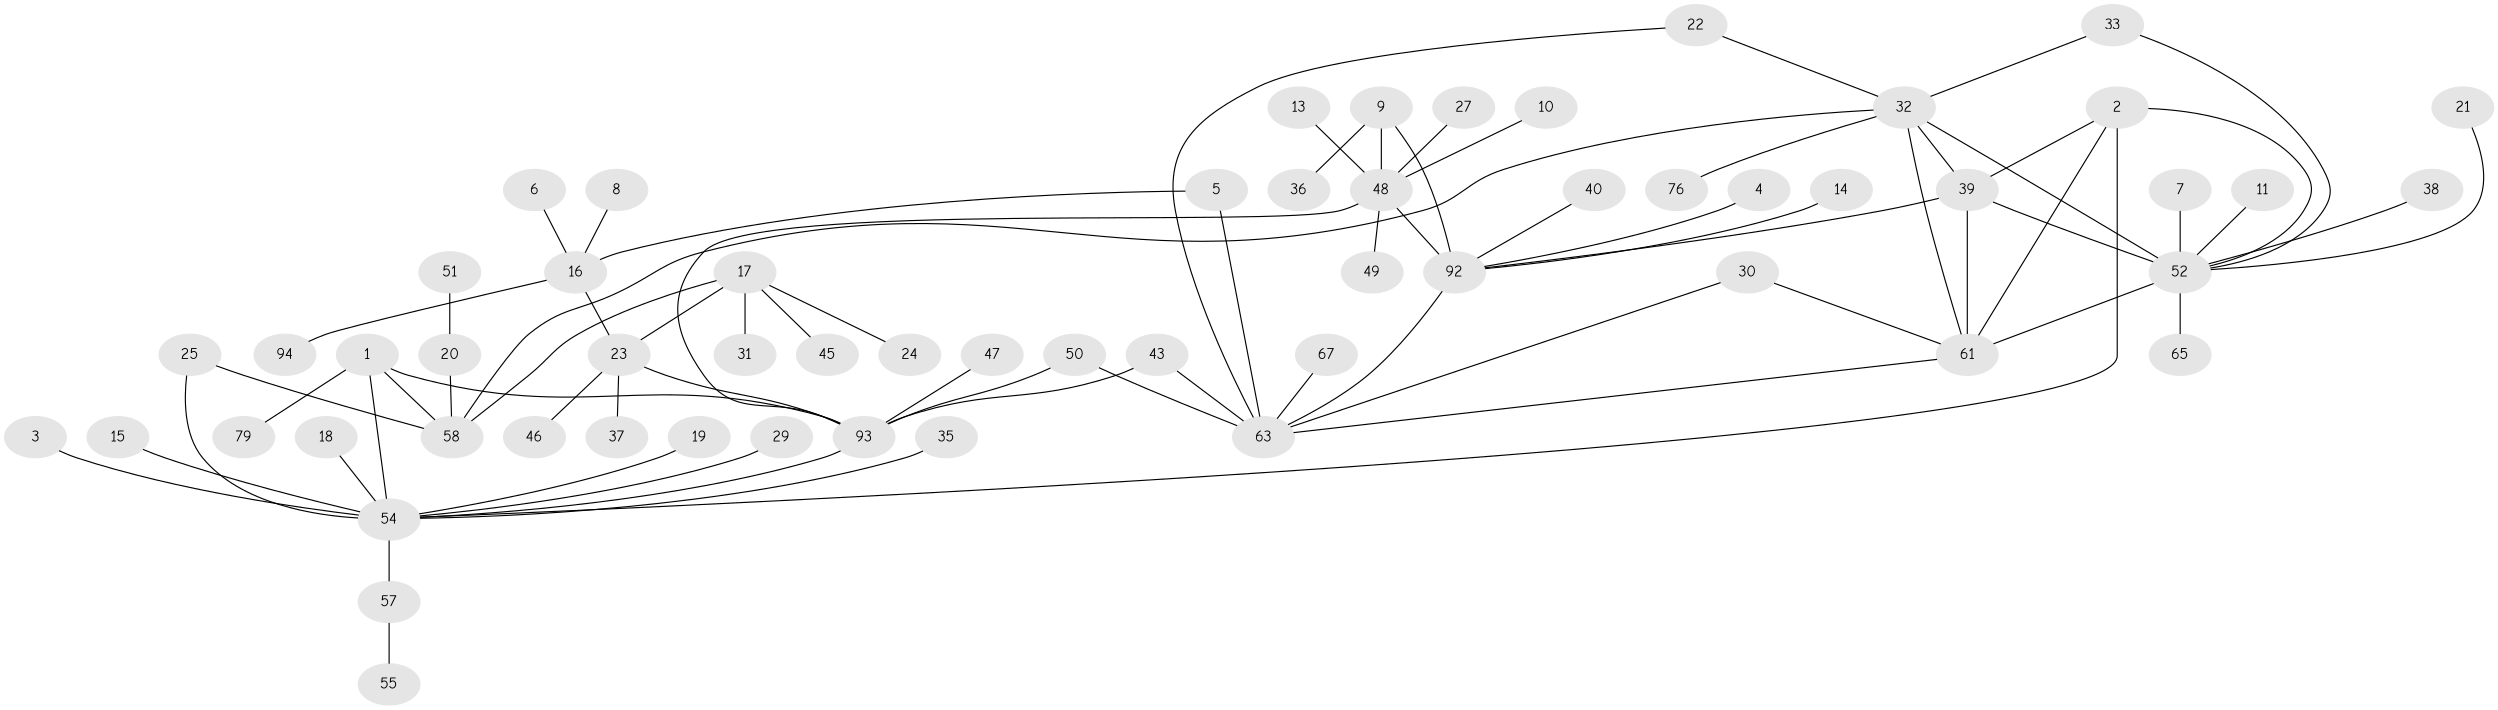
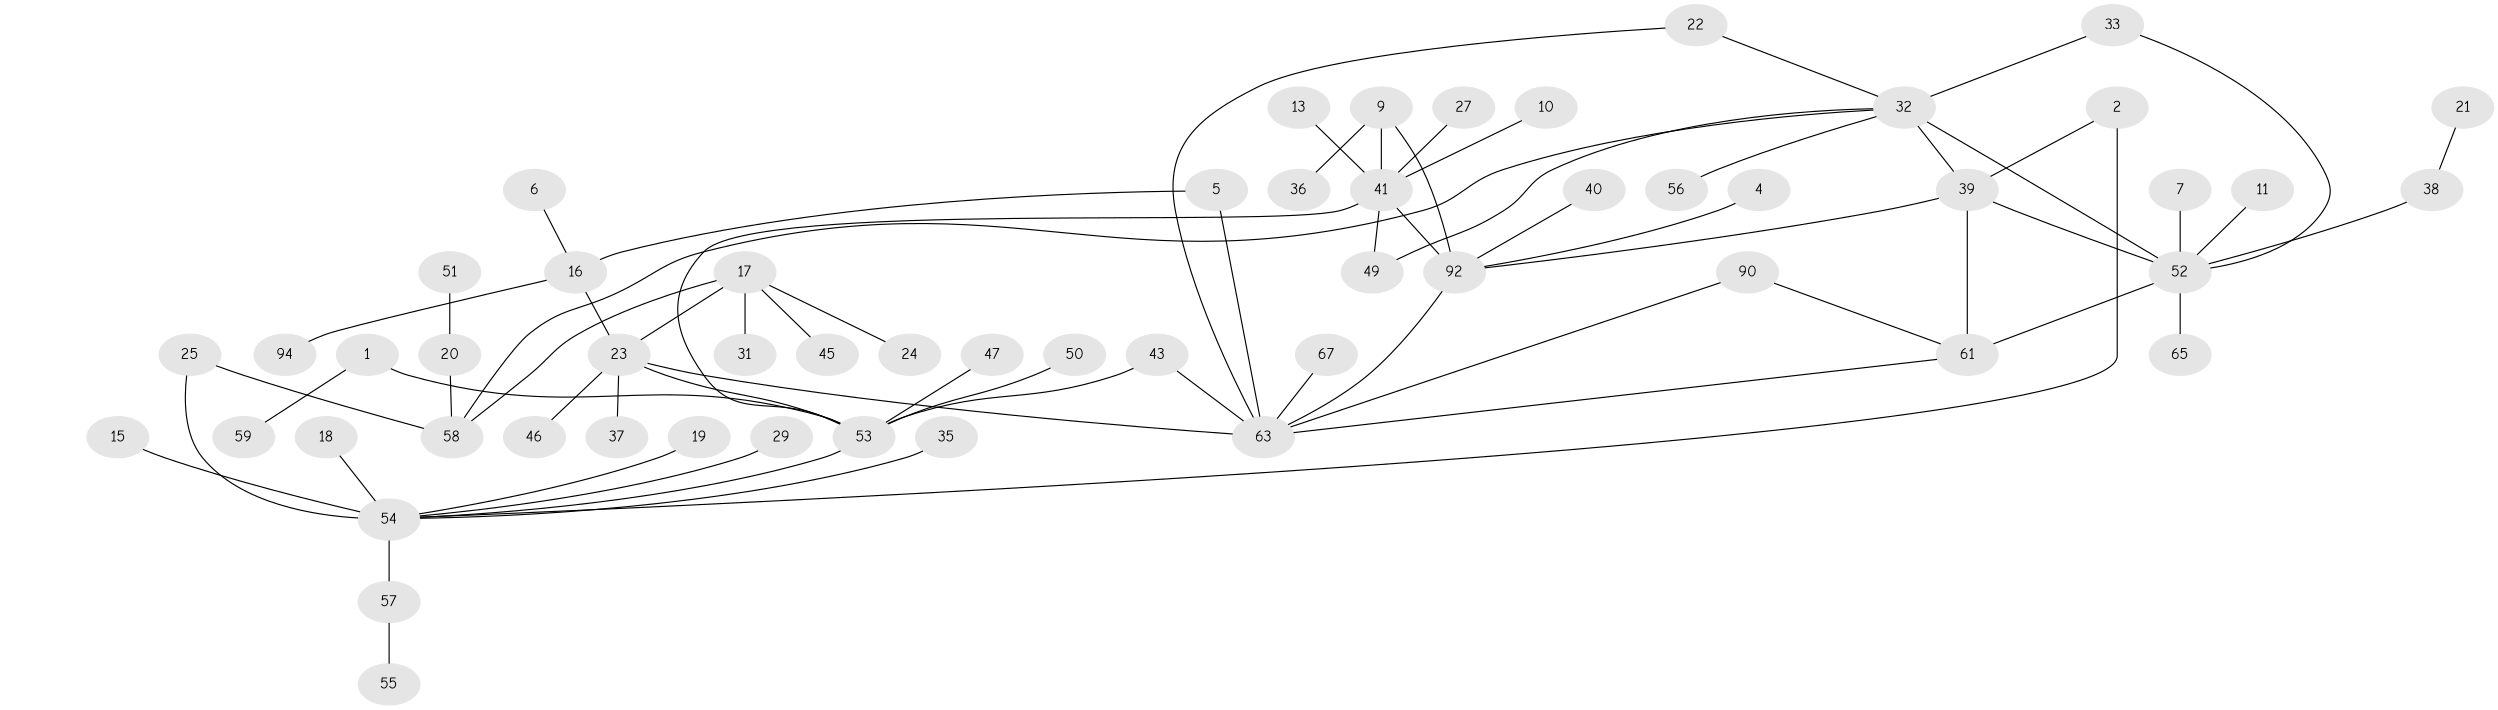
(2298, 164) -> none
(617, 190) -> none
(1381, 190) -> (1381, 190)
(1677, 190) -> (1677, 190)
(1841, 190) -> none
(2042, 231) -> none
(1932, 232) -> (1585, 157)
(2389, 247) -> (2447, 149)
(1748, 272) -> (1748, 272)
(410, 396) -> none
(1168, 398) -> (968, 411)
(35, 437) -> none
(244, 437) -> (244, 437)
(378, 437) -> none
(864, 437) -> (864, 437)
